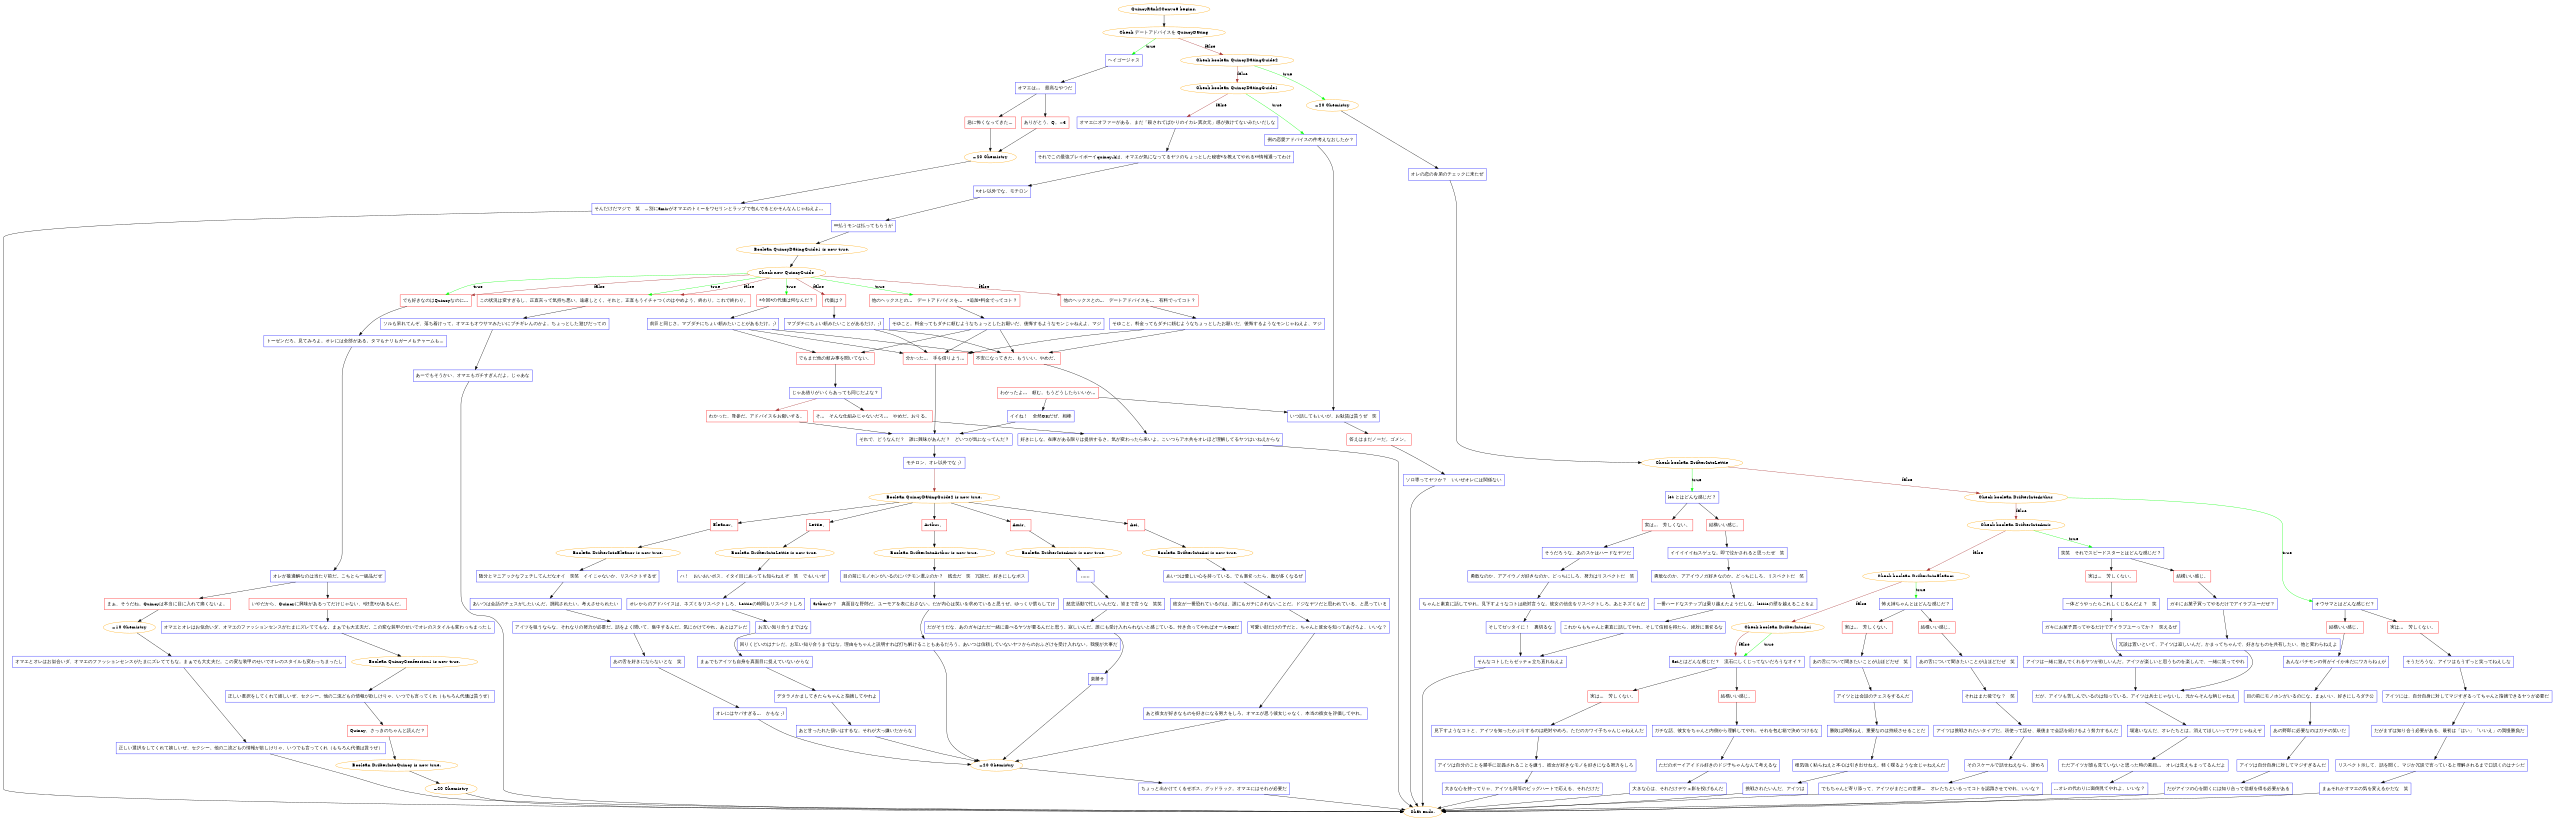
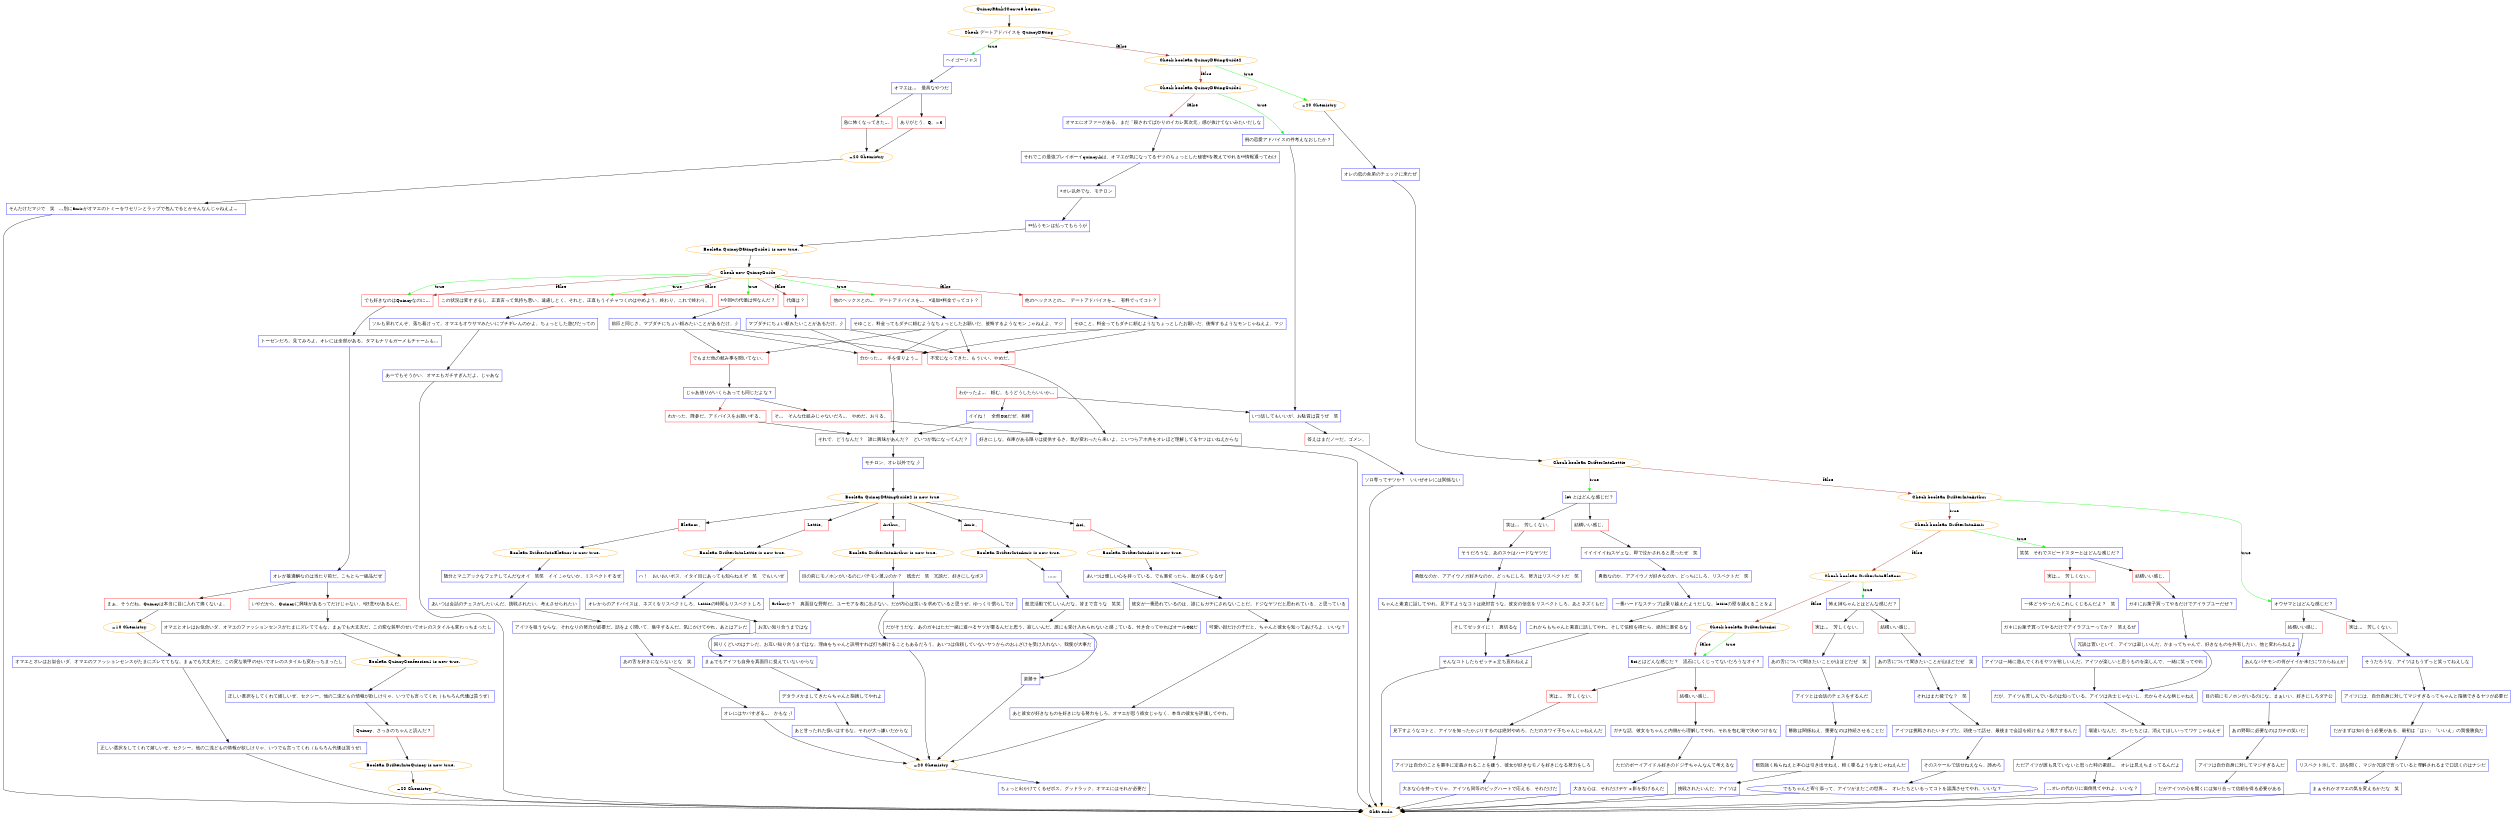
(934, 478) -> (893, 478)
(2021, 511) -> (1955, 511)
(1931, 789) -> (1892, 789)
